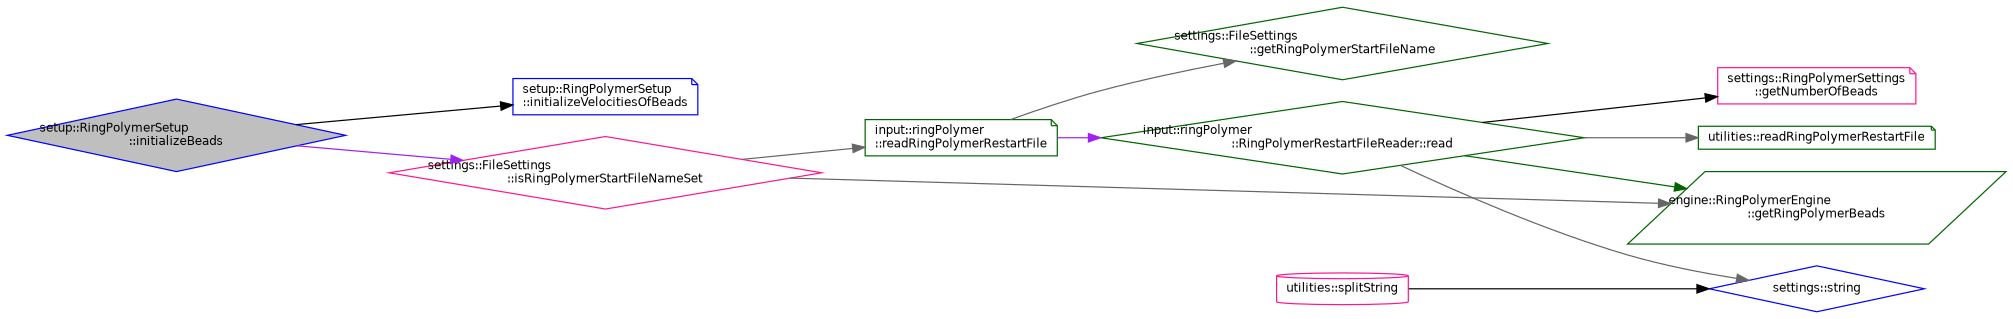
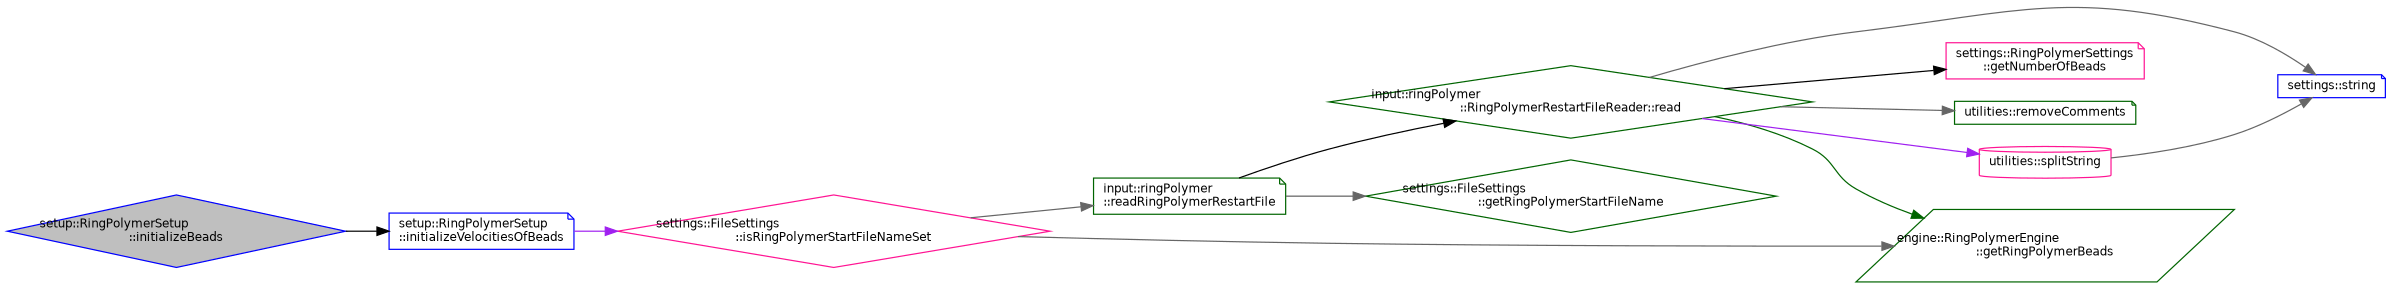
none -> (1834, 136)
(1073, 138) -> (1340, 146)
(1817, 138) -> (2045, 113)
(374, 153) -> (590, 231)
(1553, 289) -> (2209, 141)
(1817, 289) -> (2332, 86)
